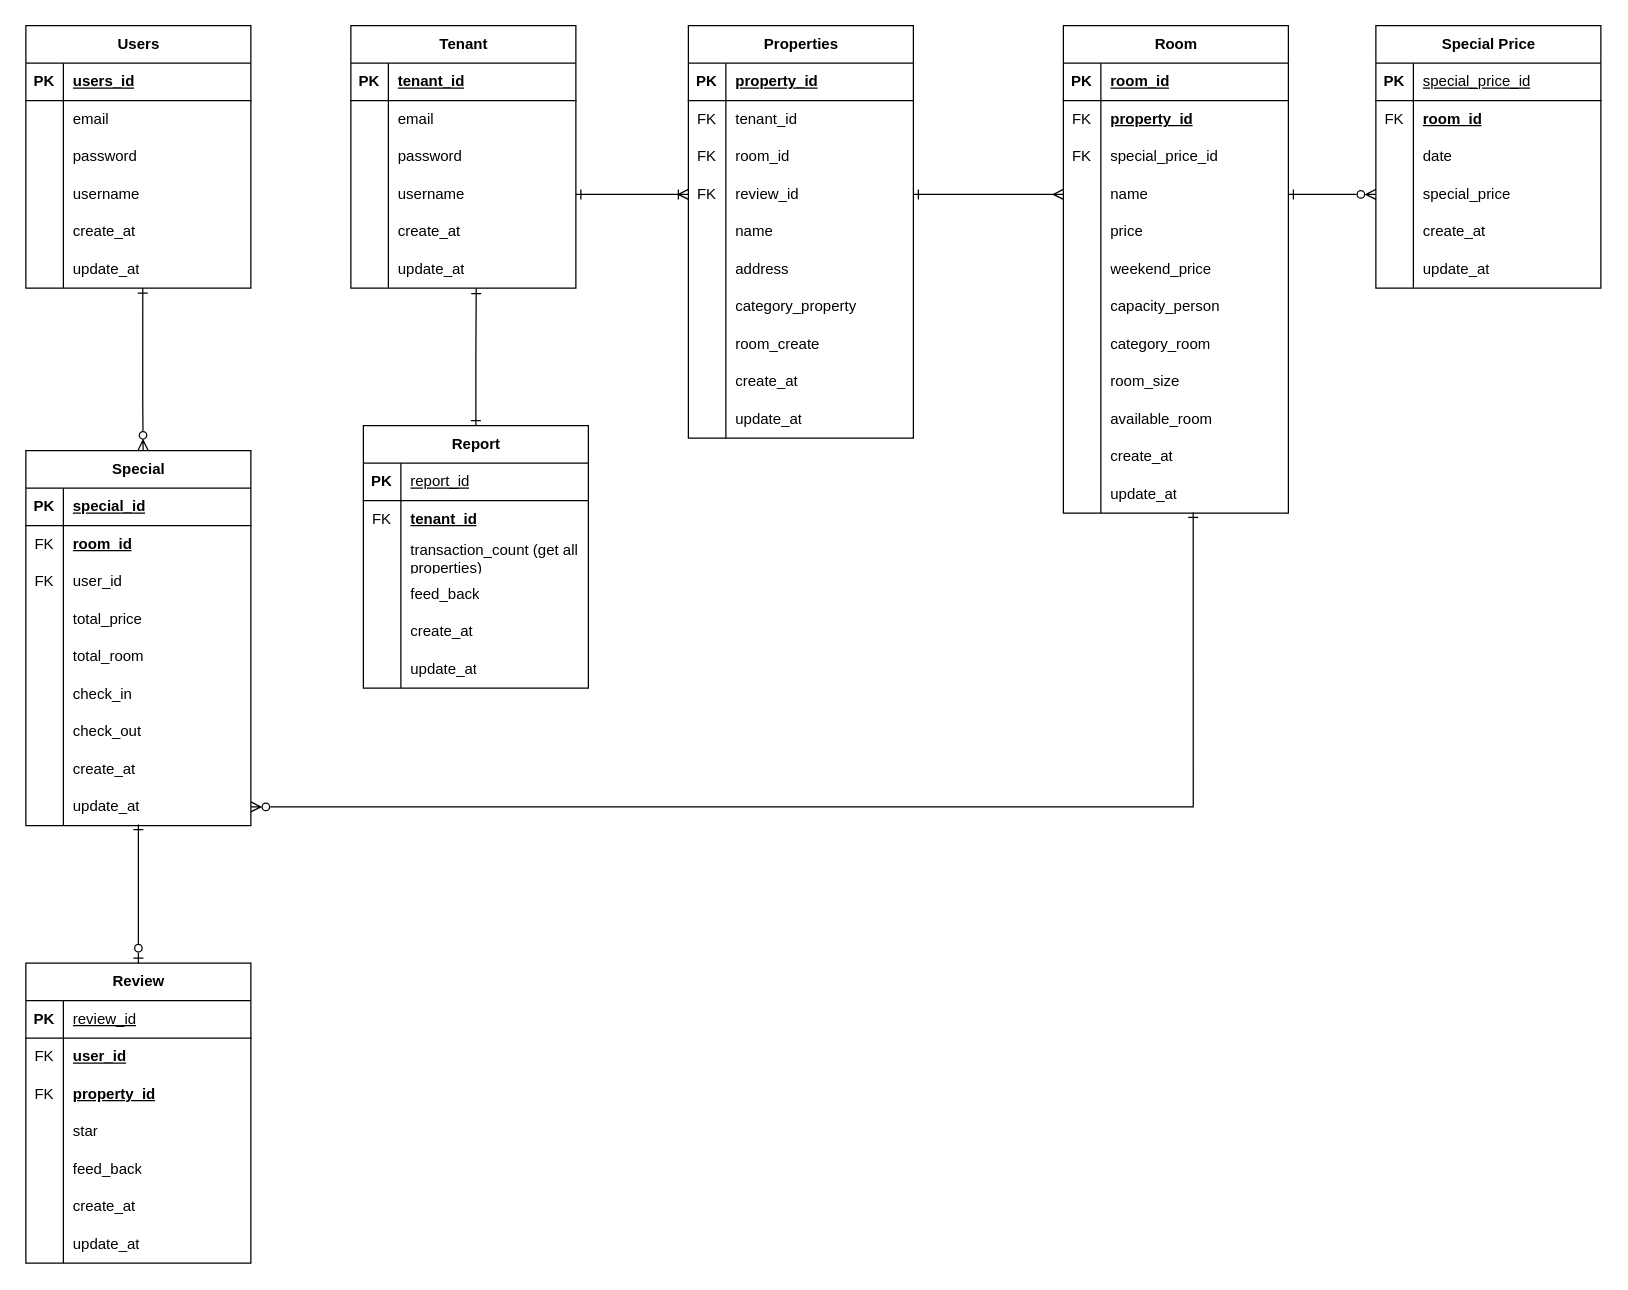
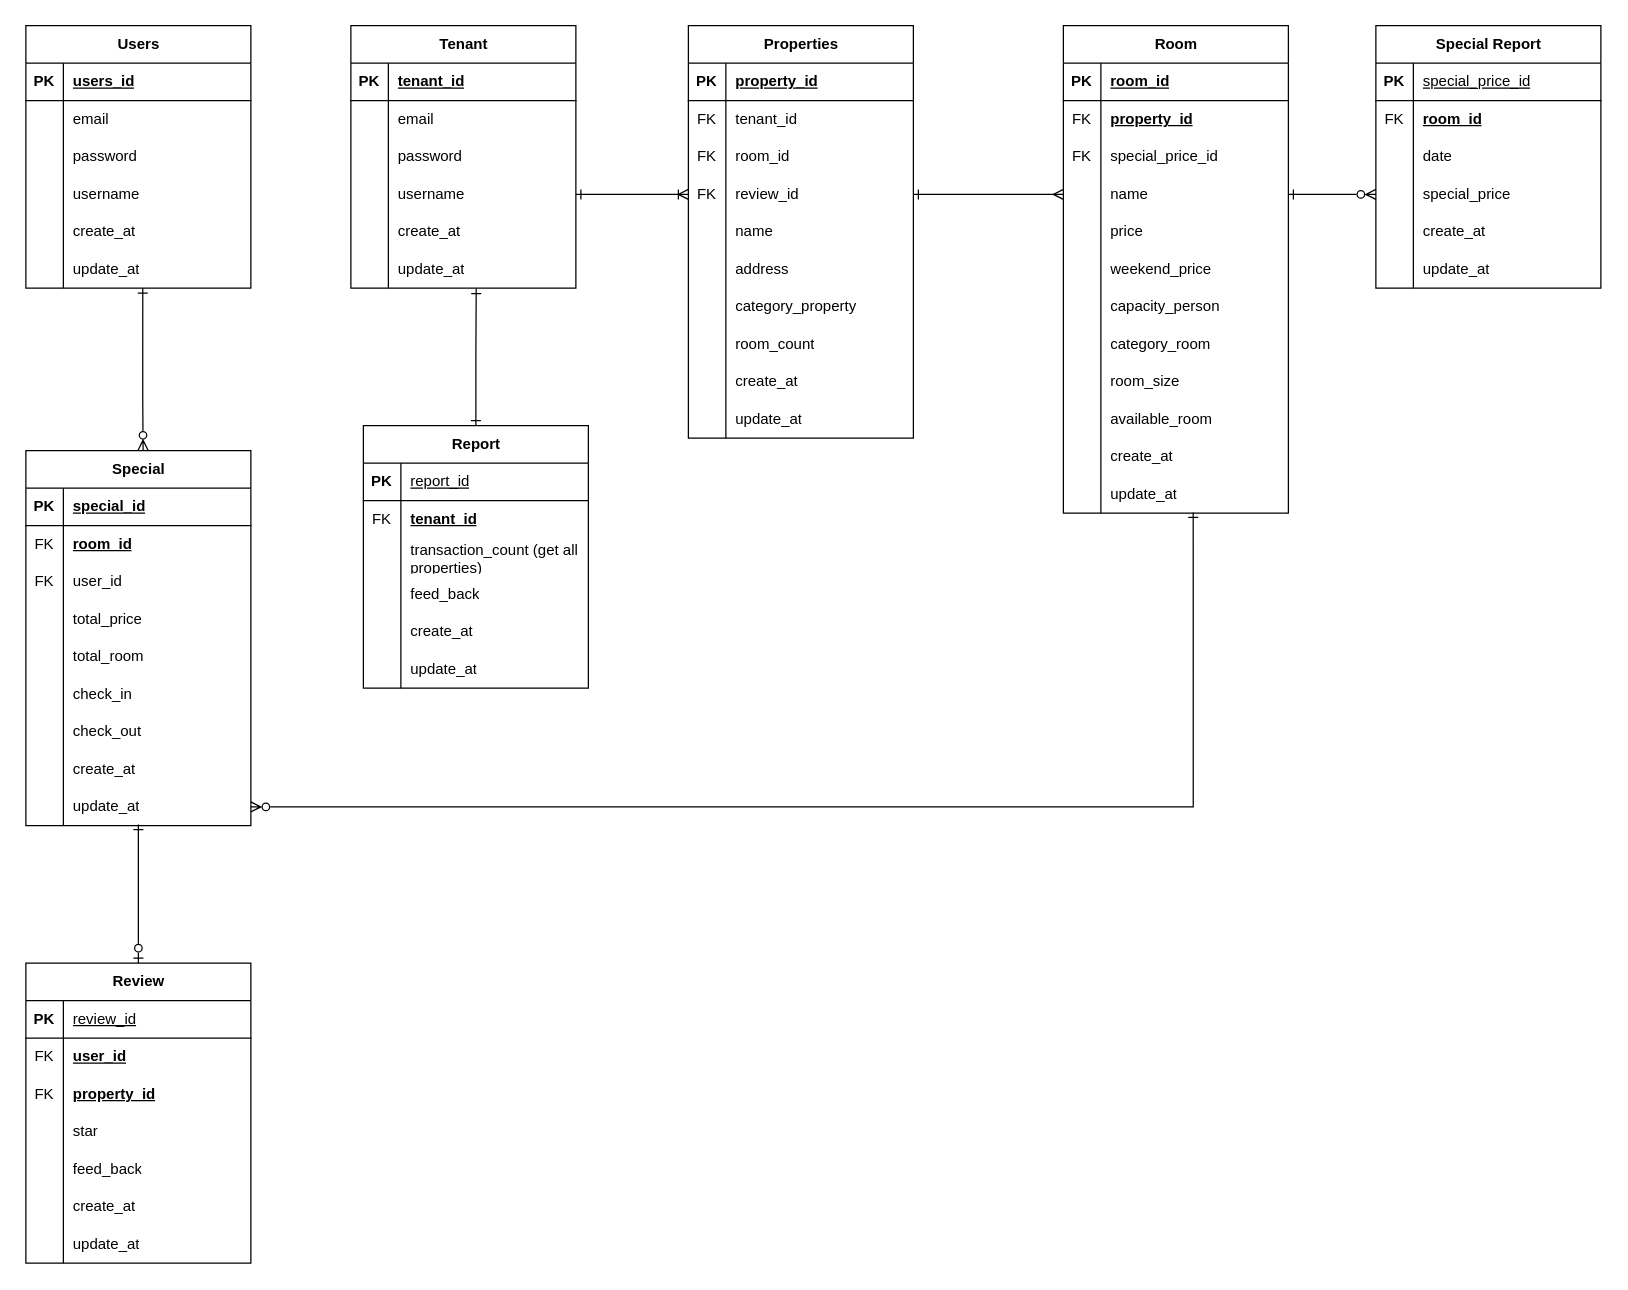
(1489, 44) -> (1489, 44)
(782, 344) -> (778, 344)
